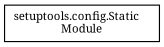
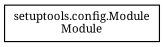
(82, 23) -> (82, 23)
